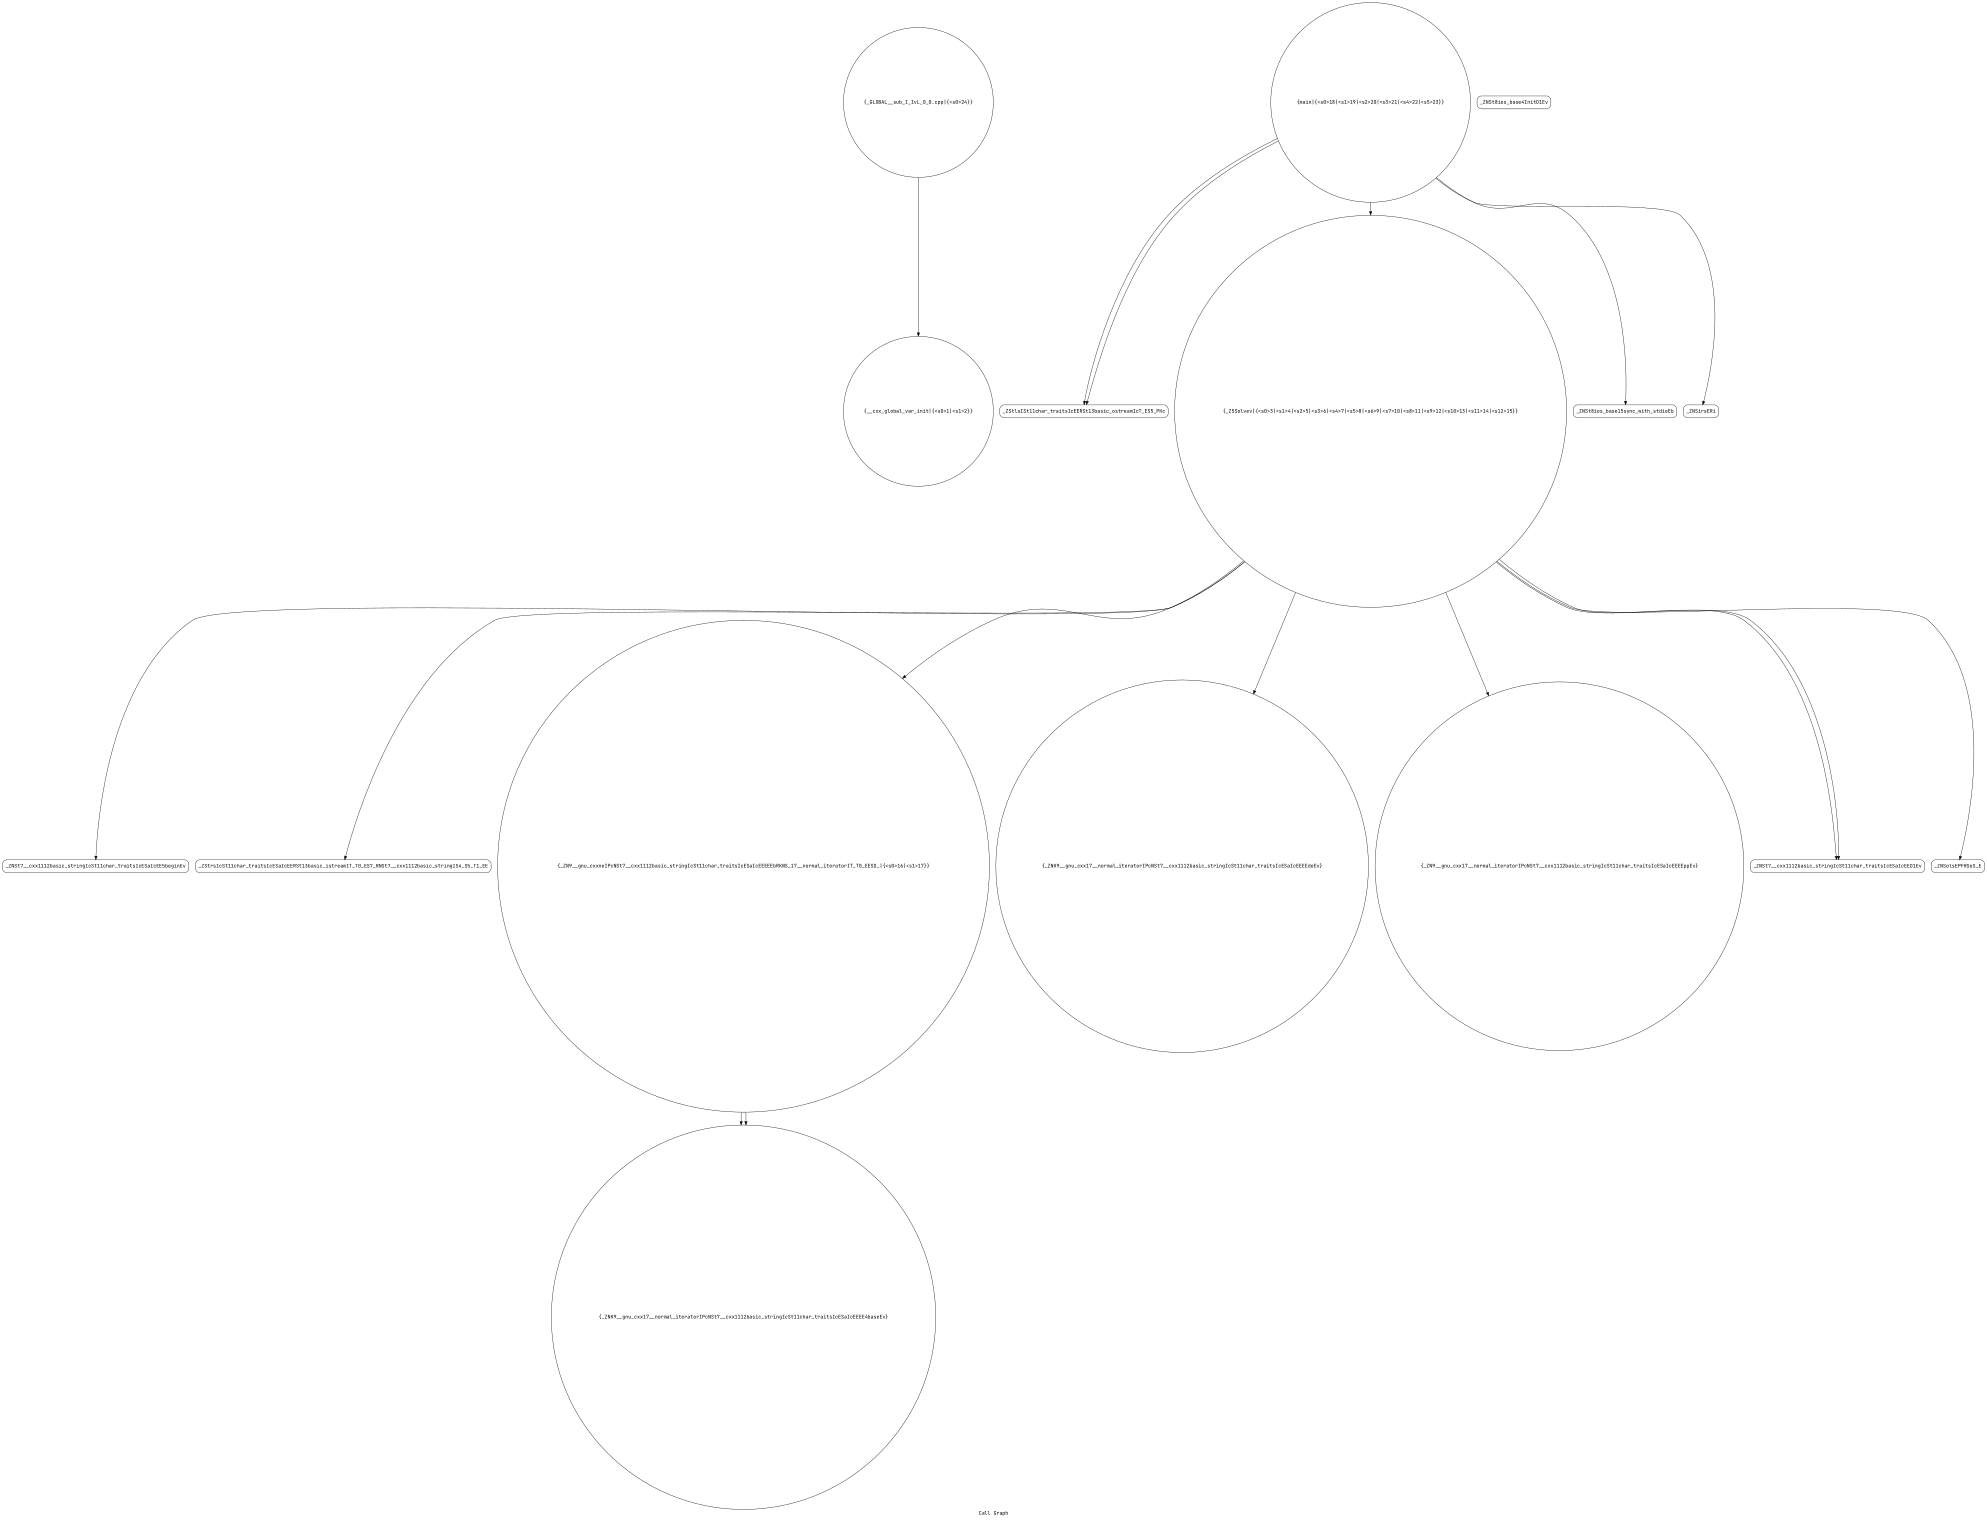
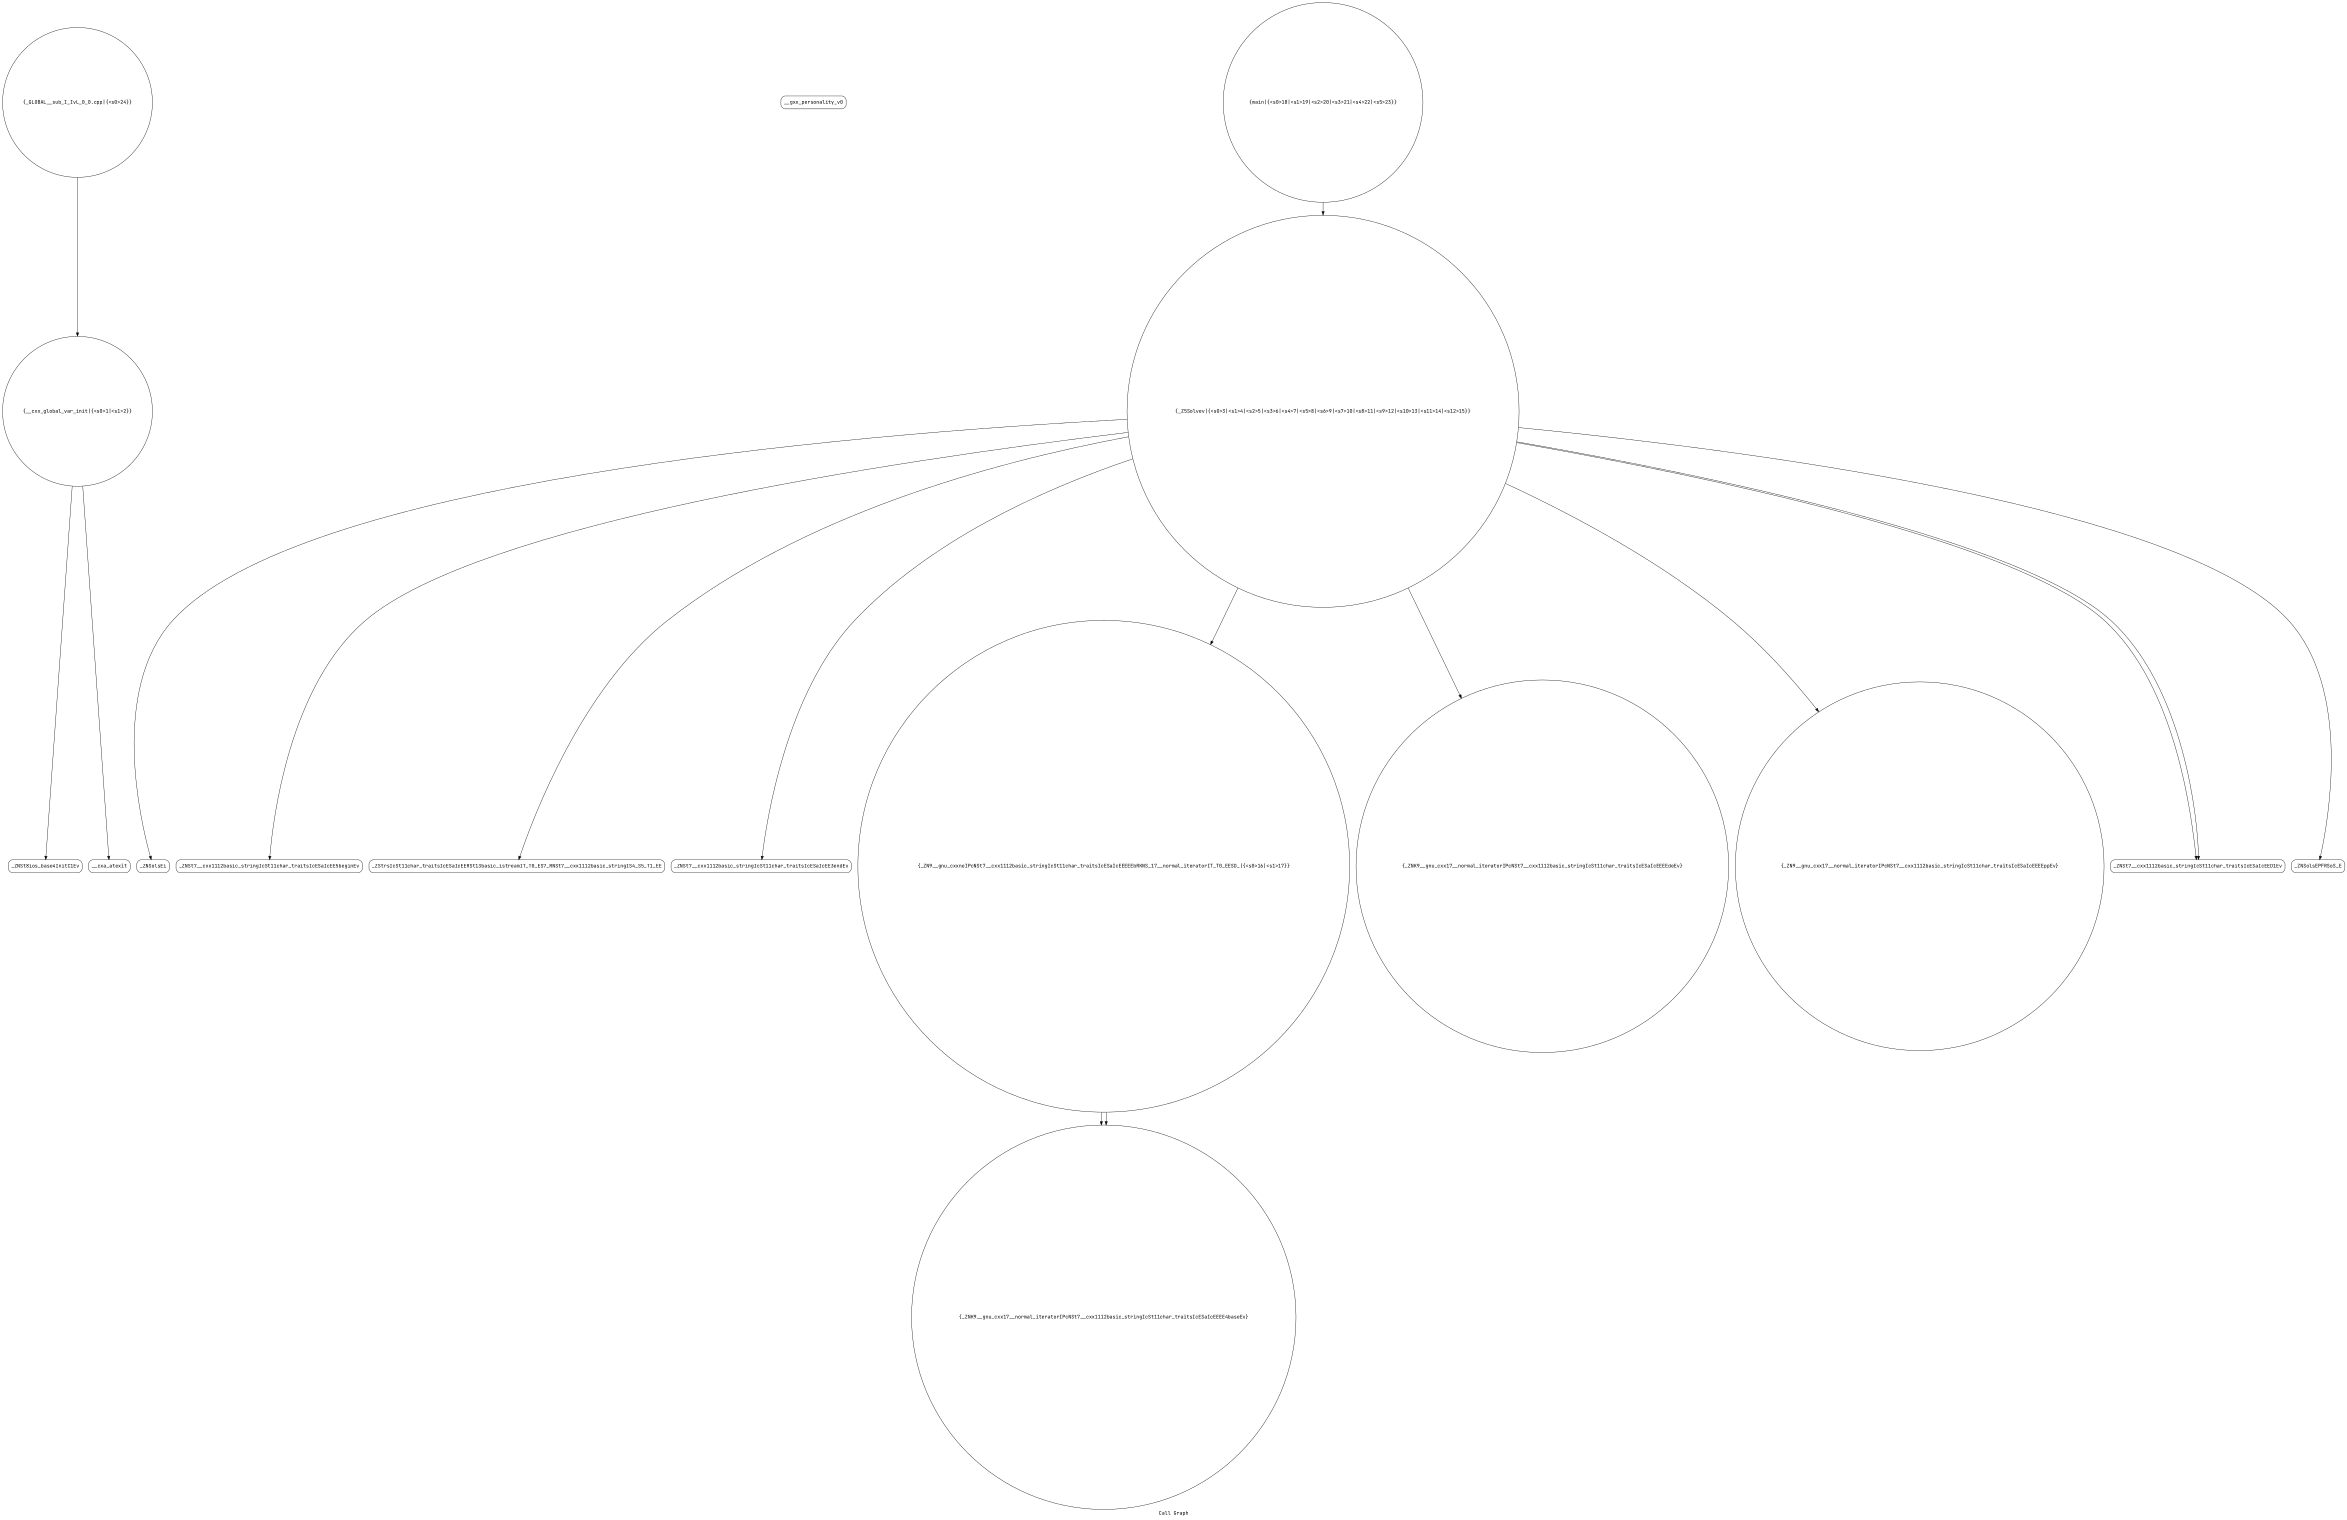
none -> (814, 102)
(1514, 102) -> none
(1084, 411) -> none
(1625, 411) -> none
(1701, 411) -> none
none -> (45, 866)
none -> (109, 866)
none -> (153, 866)
none -> (761, 866)
